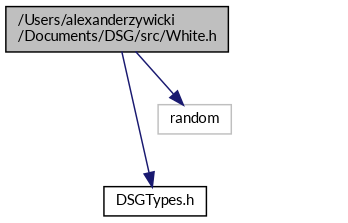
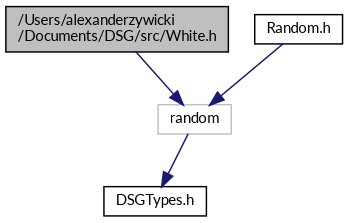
none -> (299, 29)
(135, 112) -> (178, 154)
